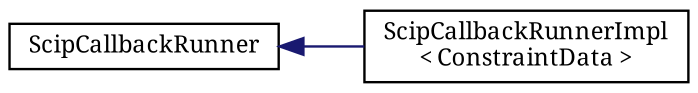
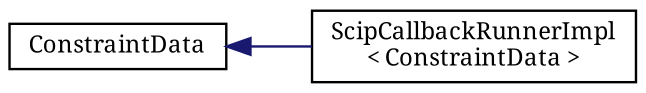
(144, 46) -> (118, 46)
